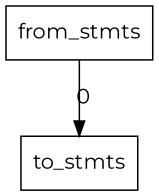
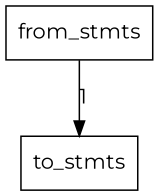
(84, 98) -> (84, 98)
